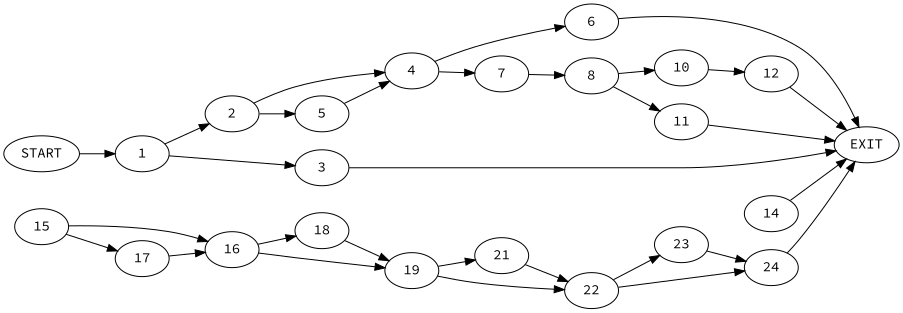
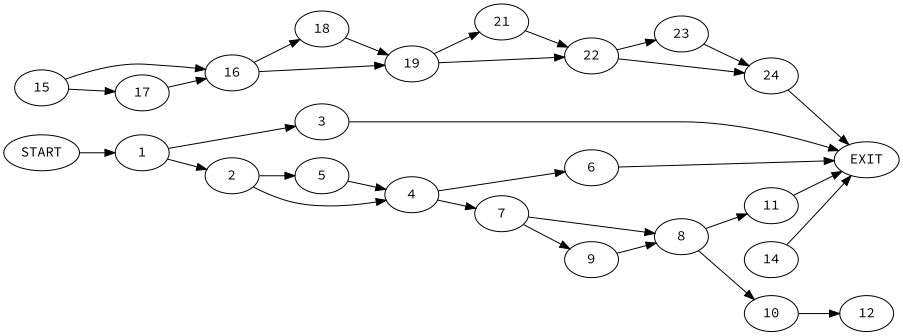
(814, 106) -> none
none -> (592, 260)
